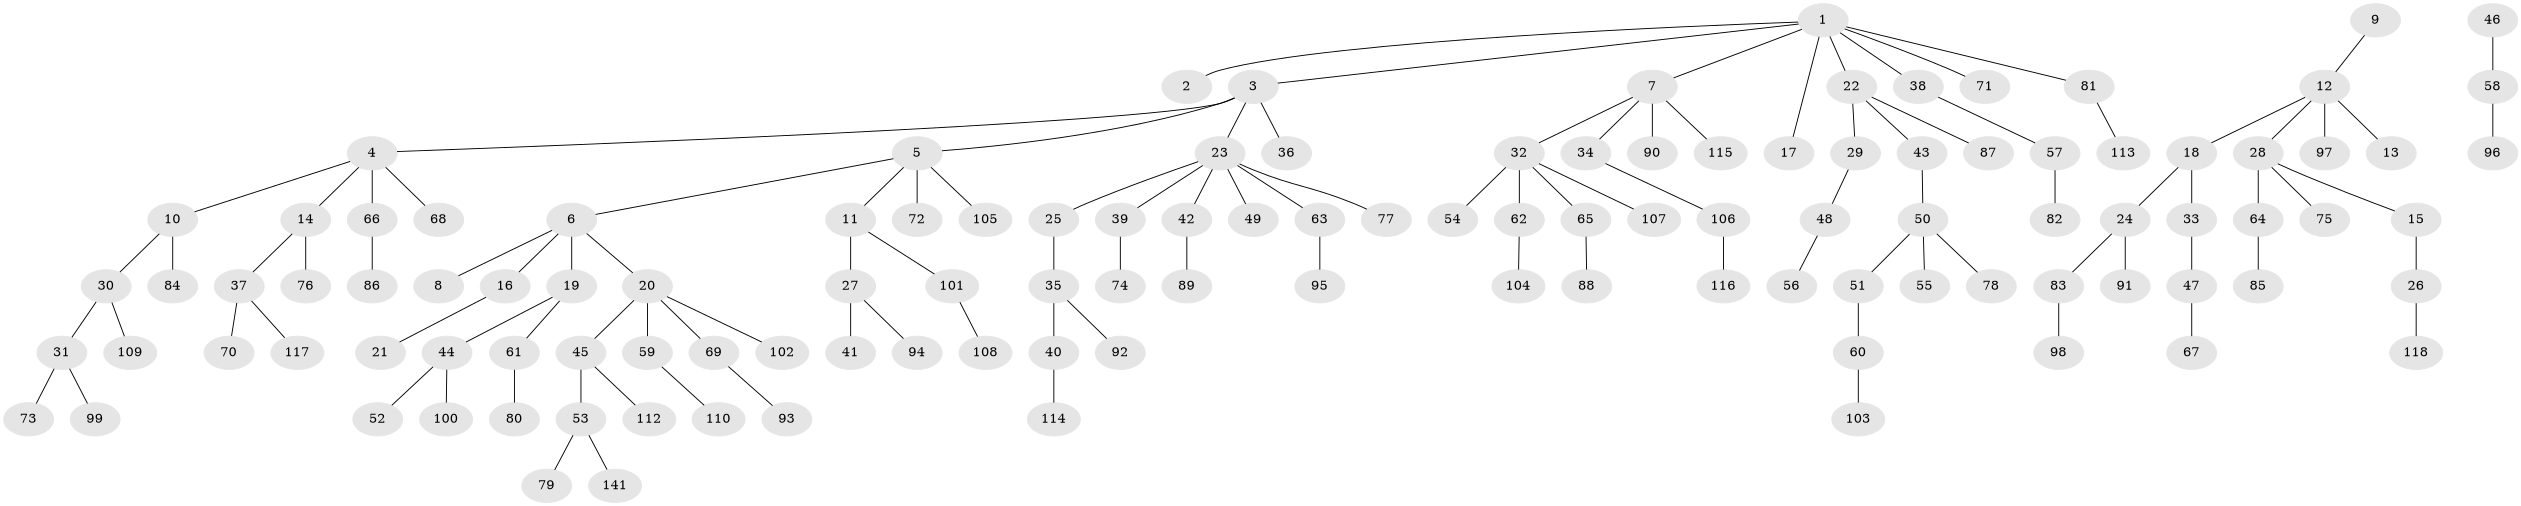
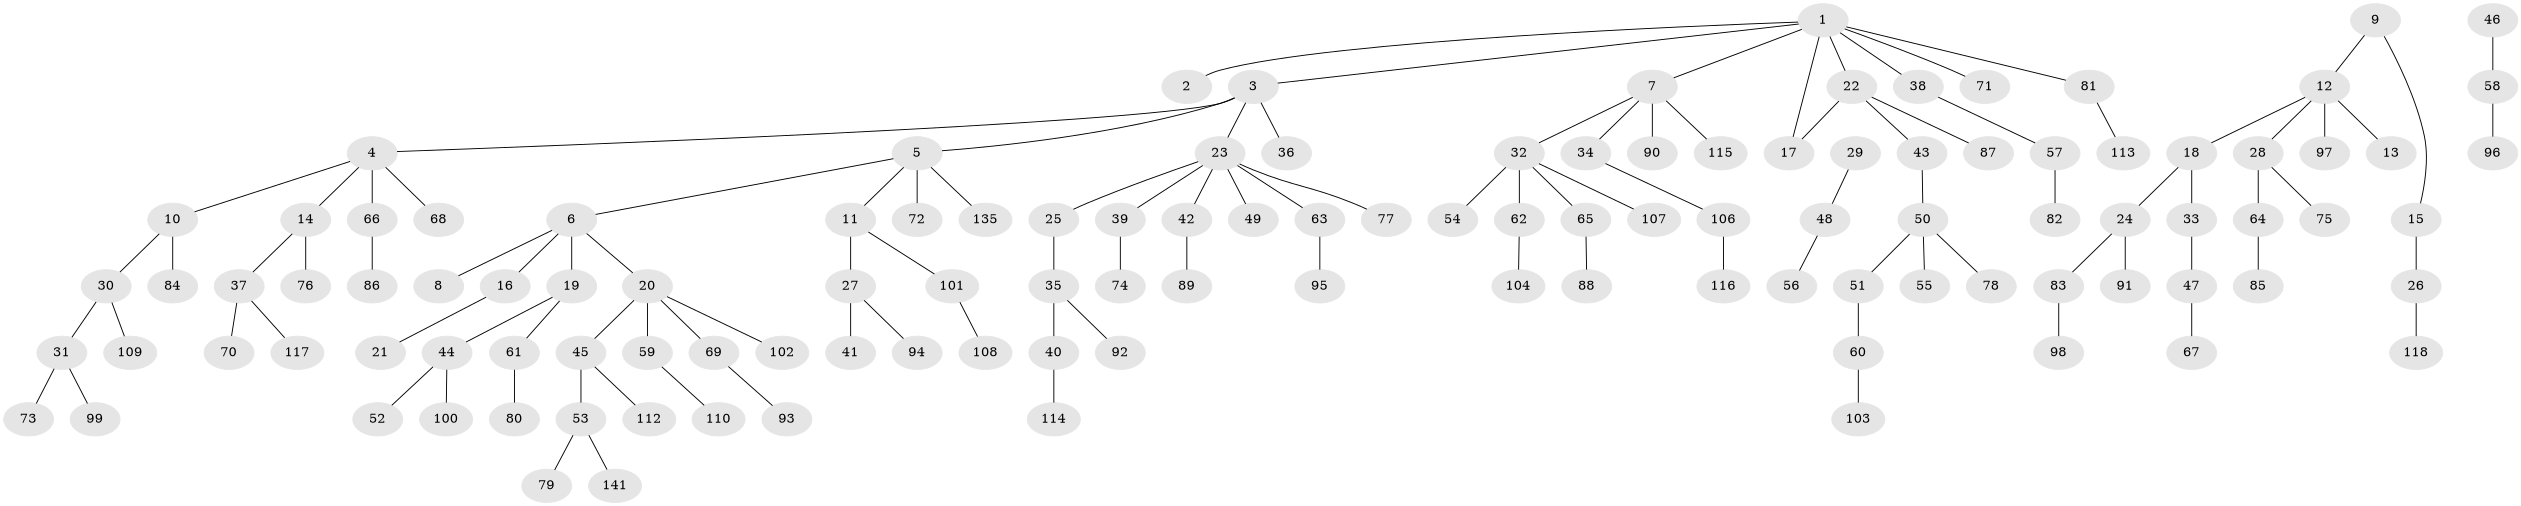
(1854, 120) -> (1820, 120)
(2336, 188) -> (2419, 117)
(985, 220) -> (985, 220)
